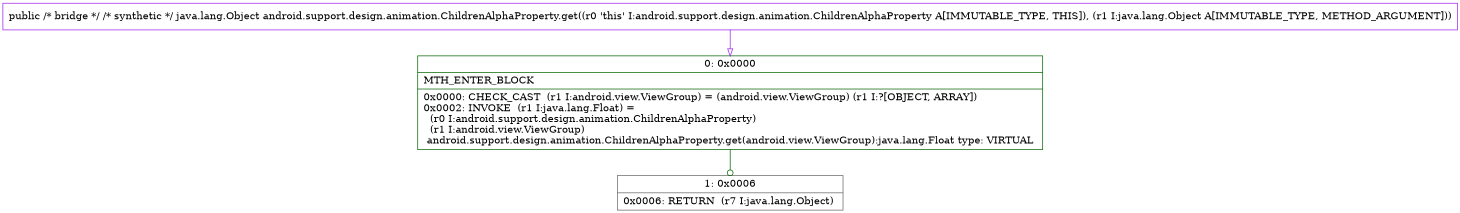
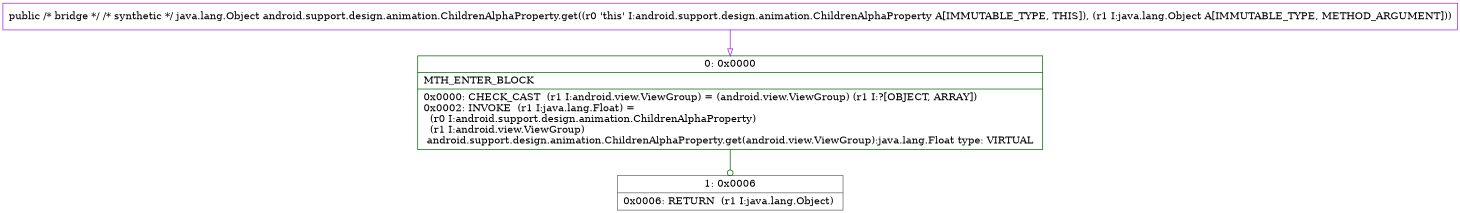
(730, 201) -> (730, 201)
